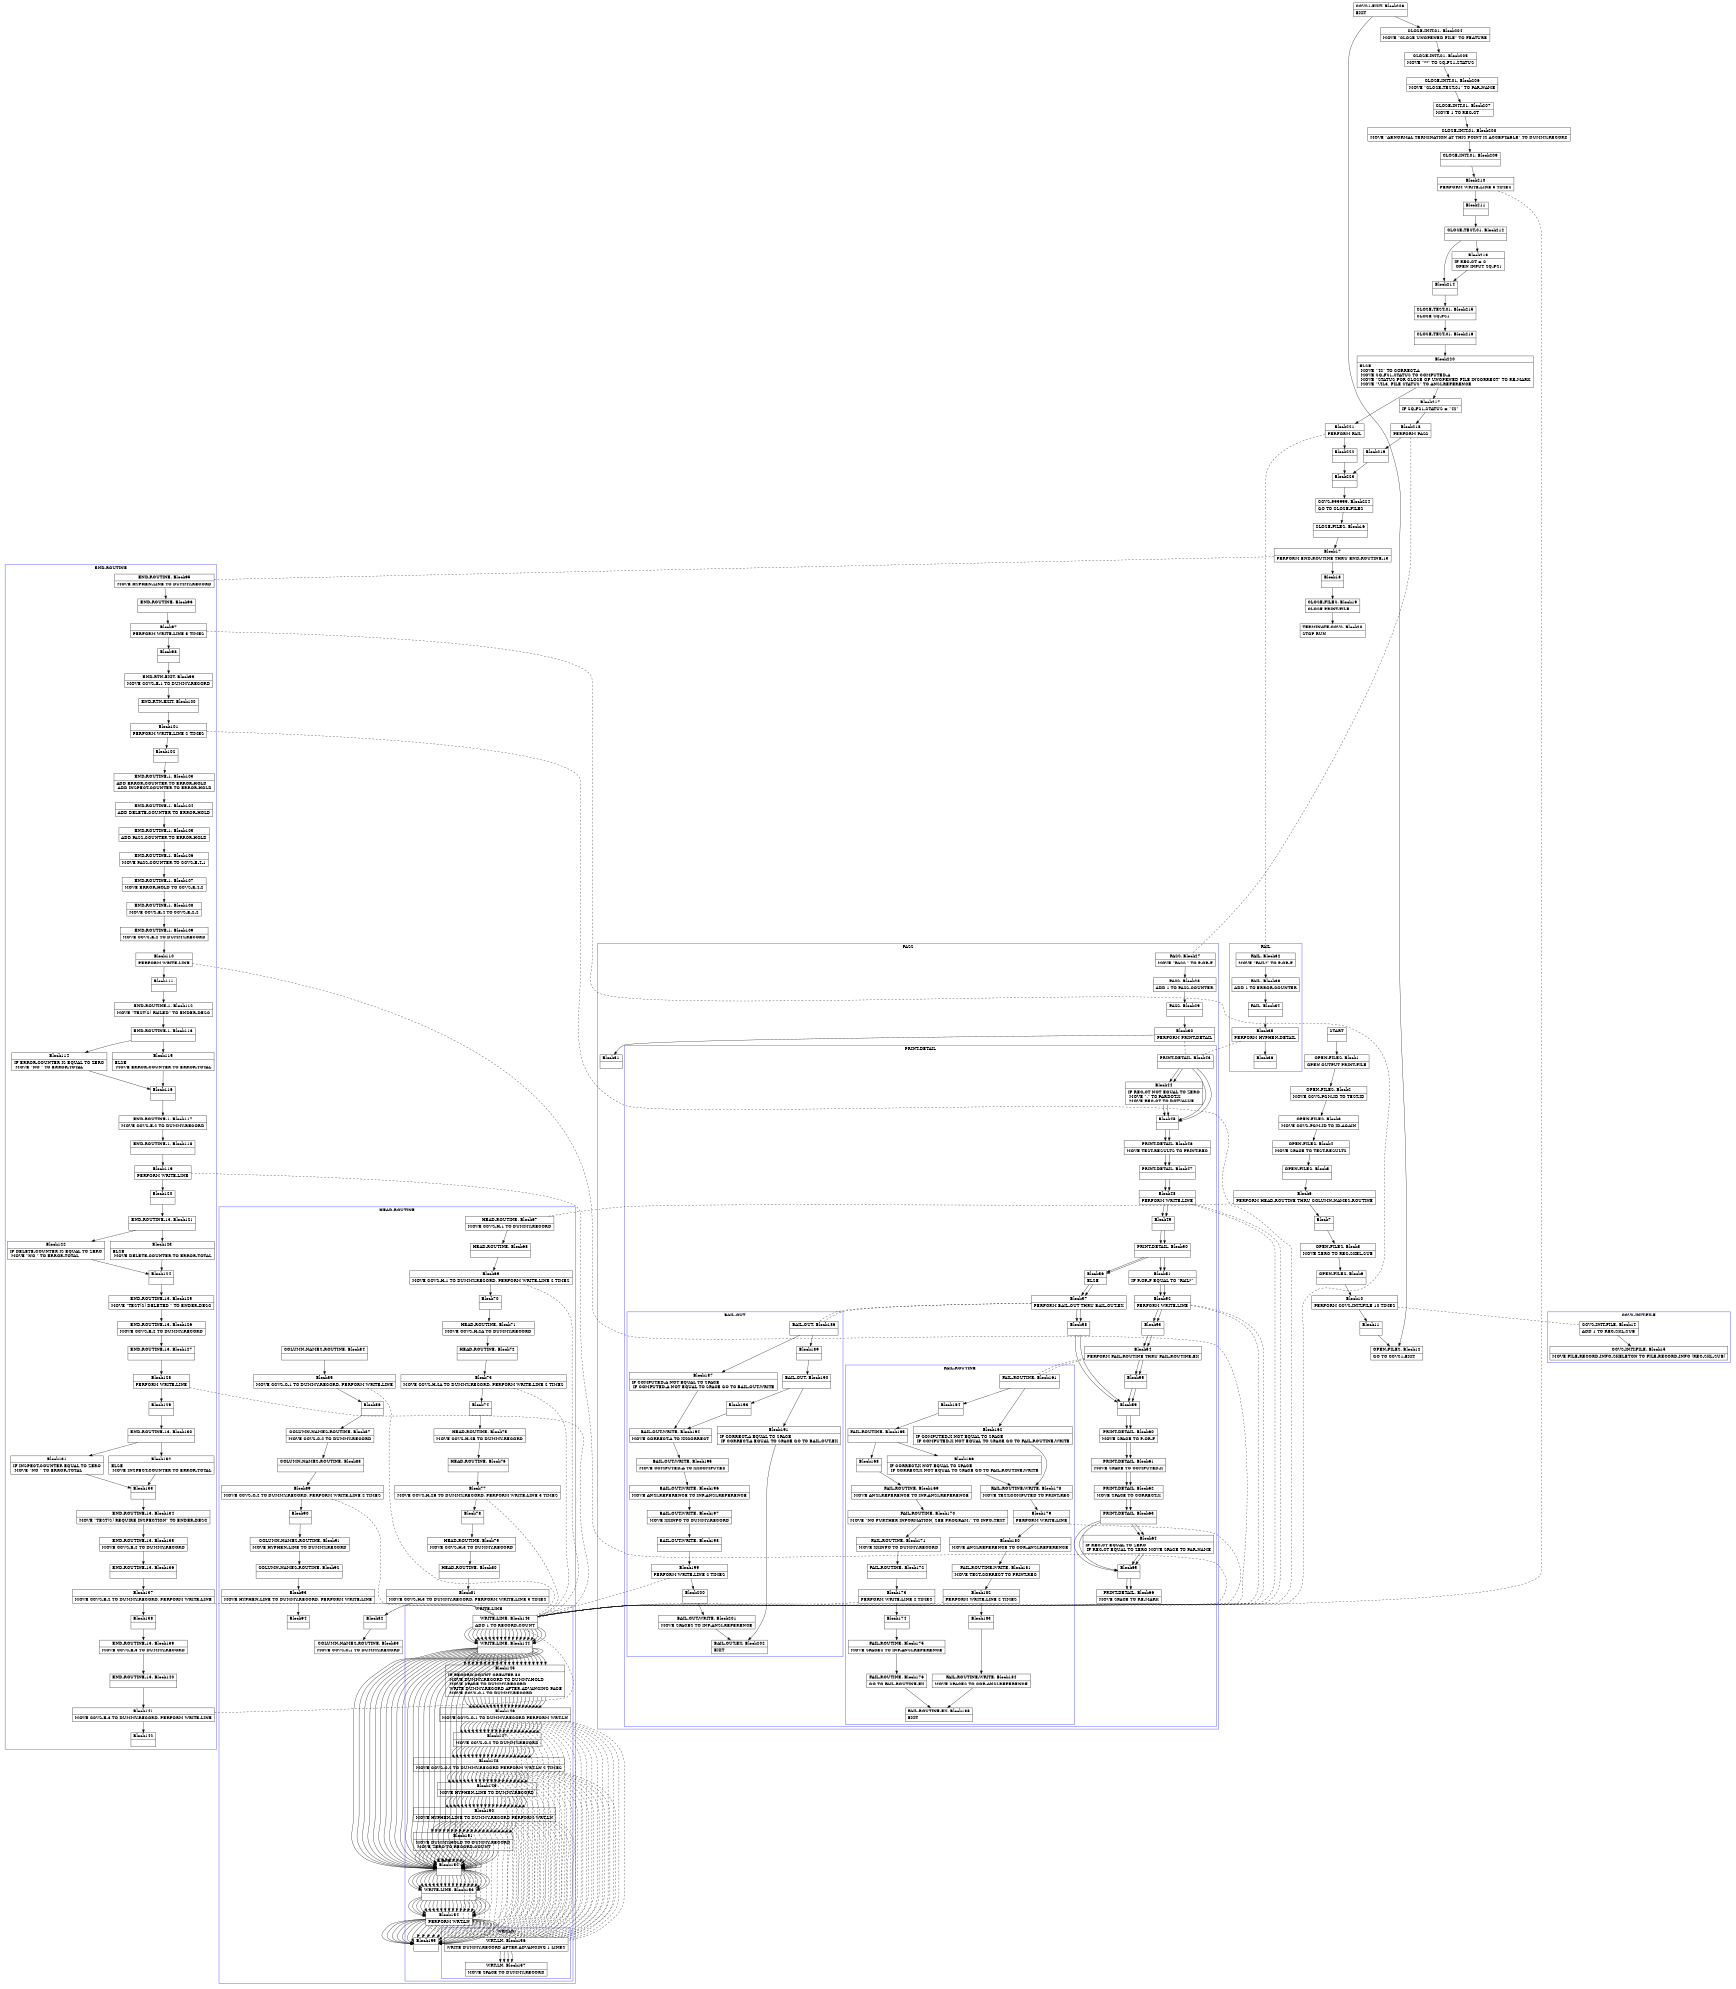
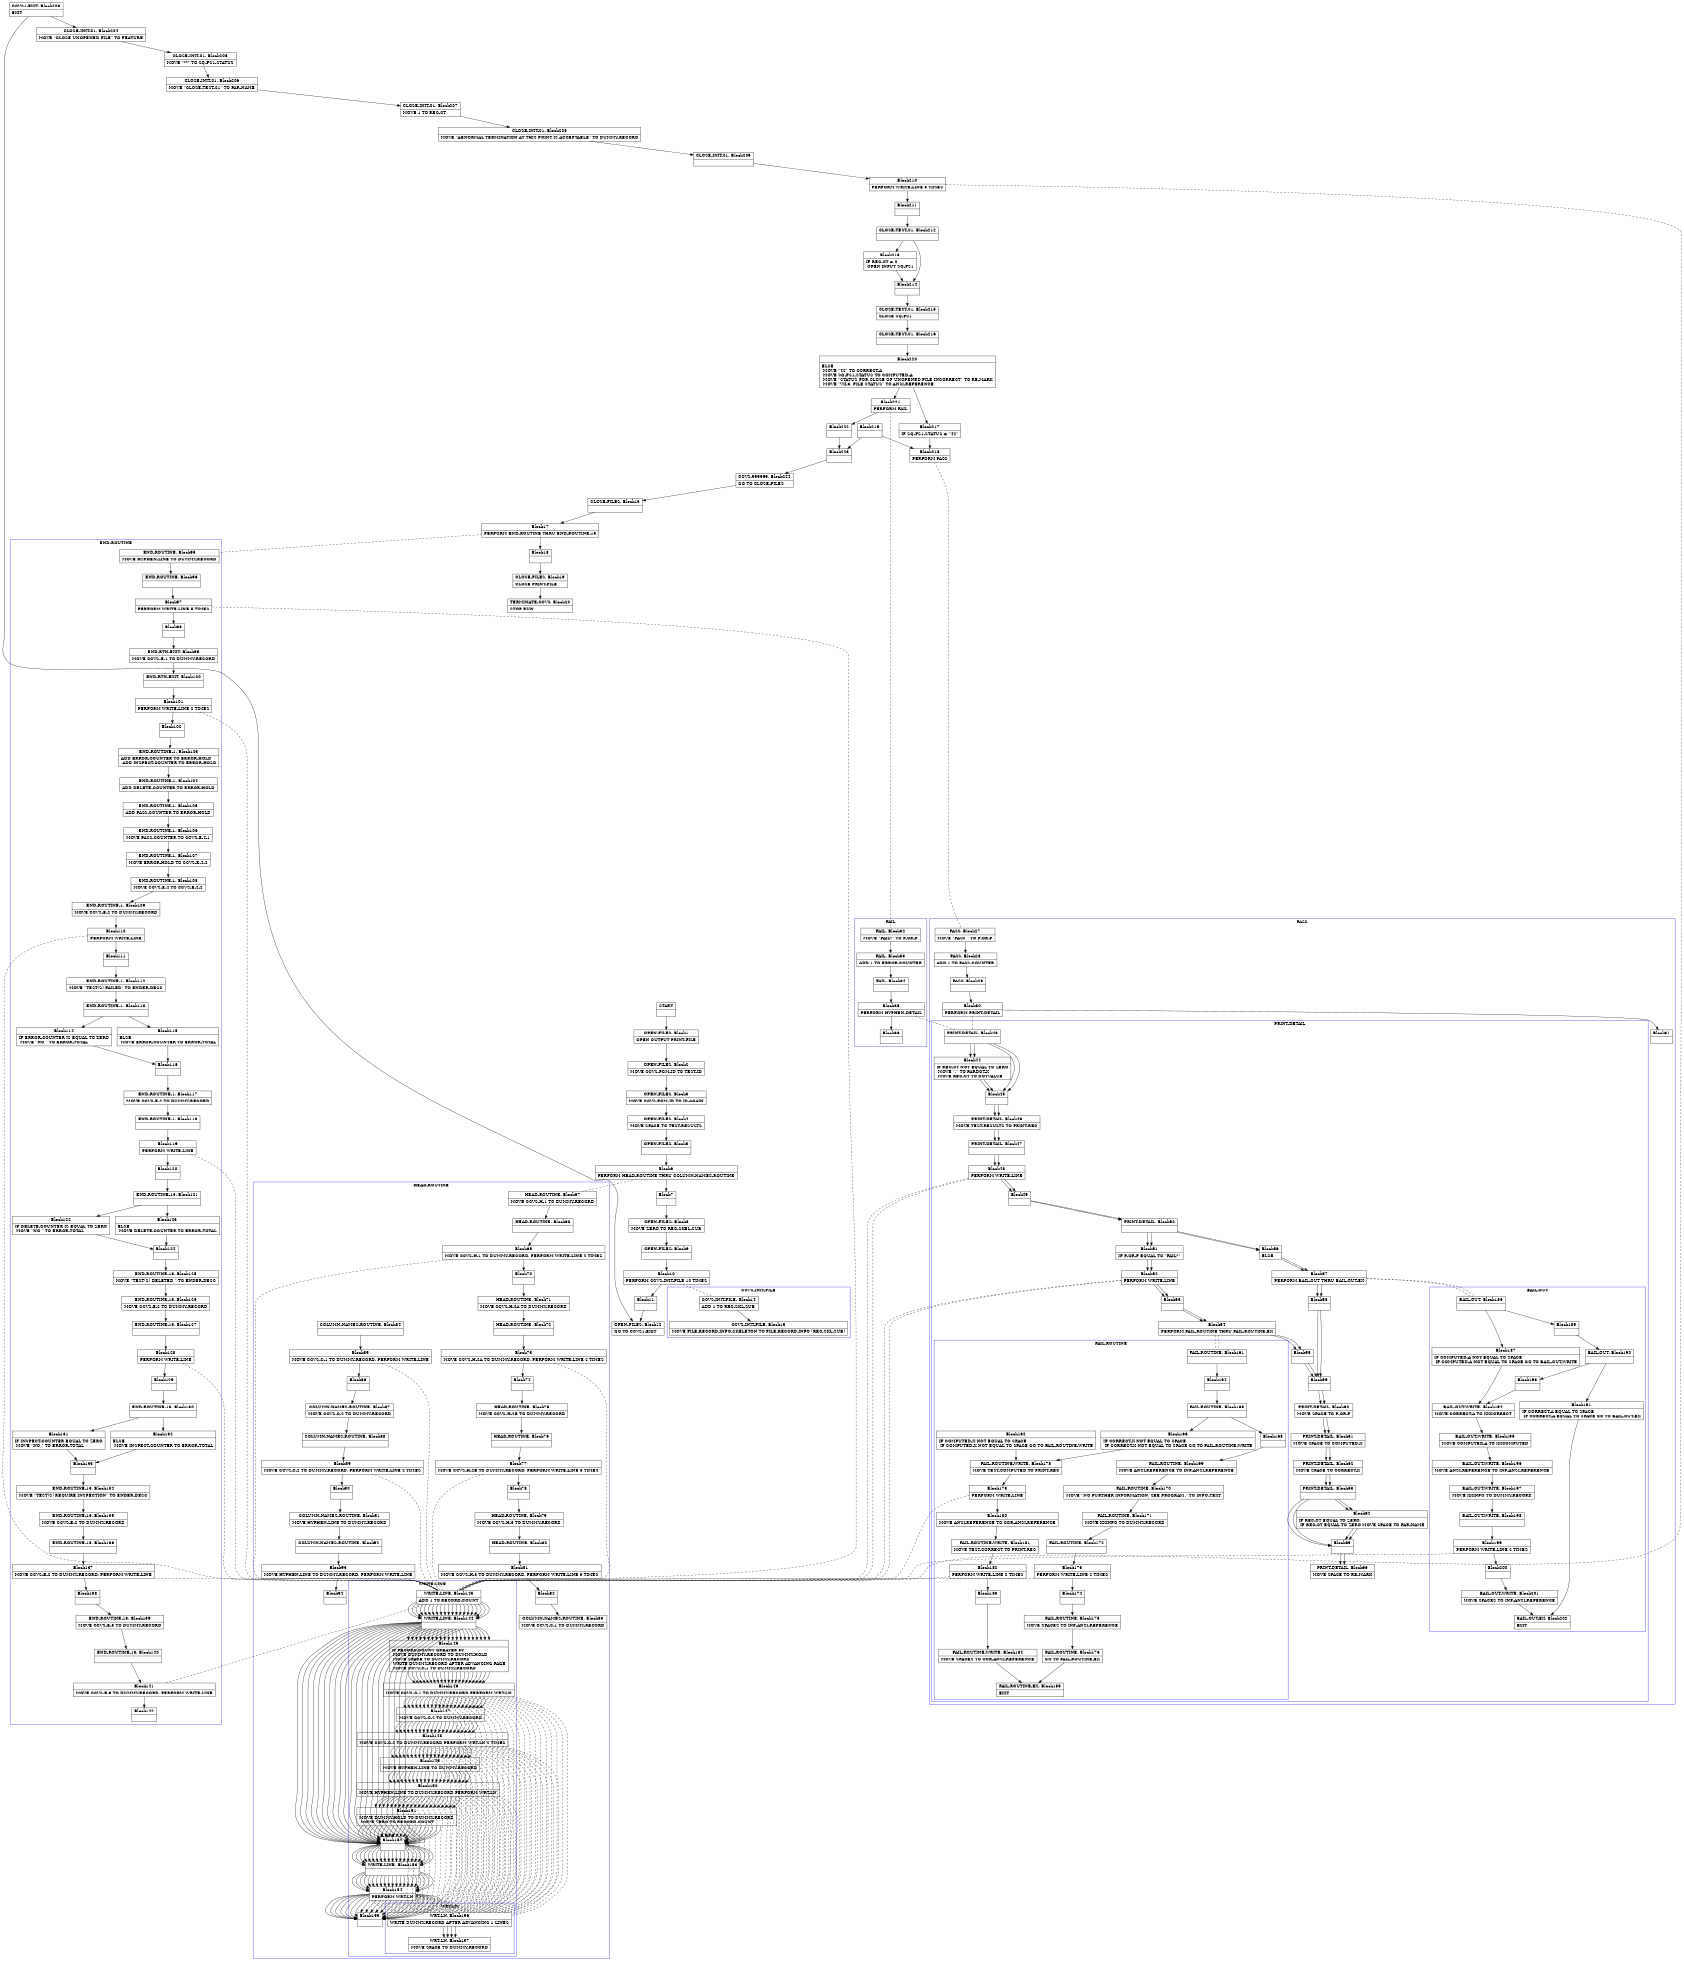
(1395, 442) -> (896, 442)
(1013, 1406) -> none
